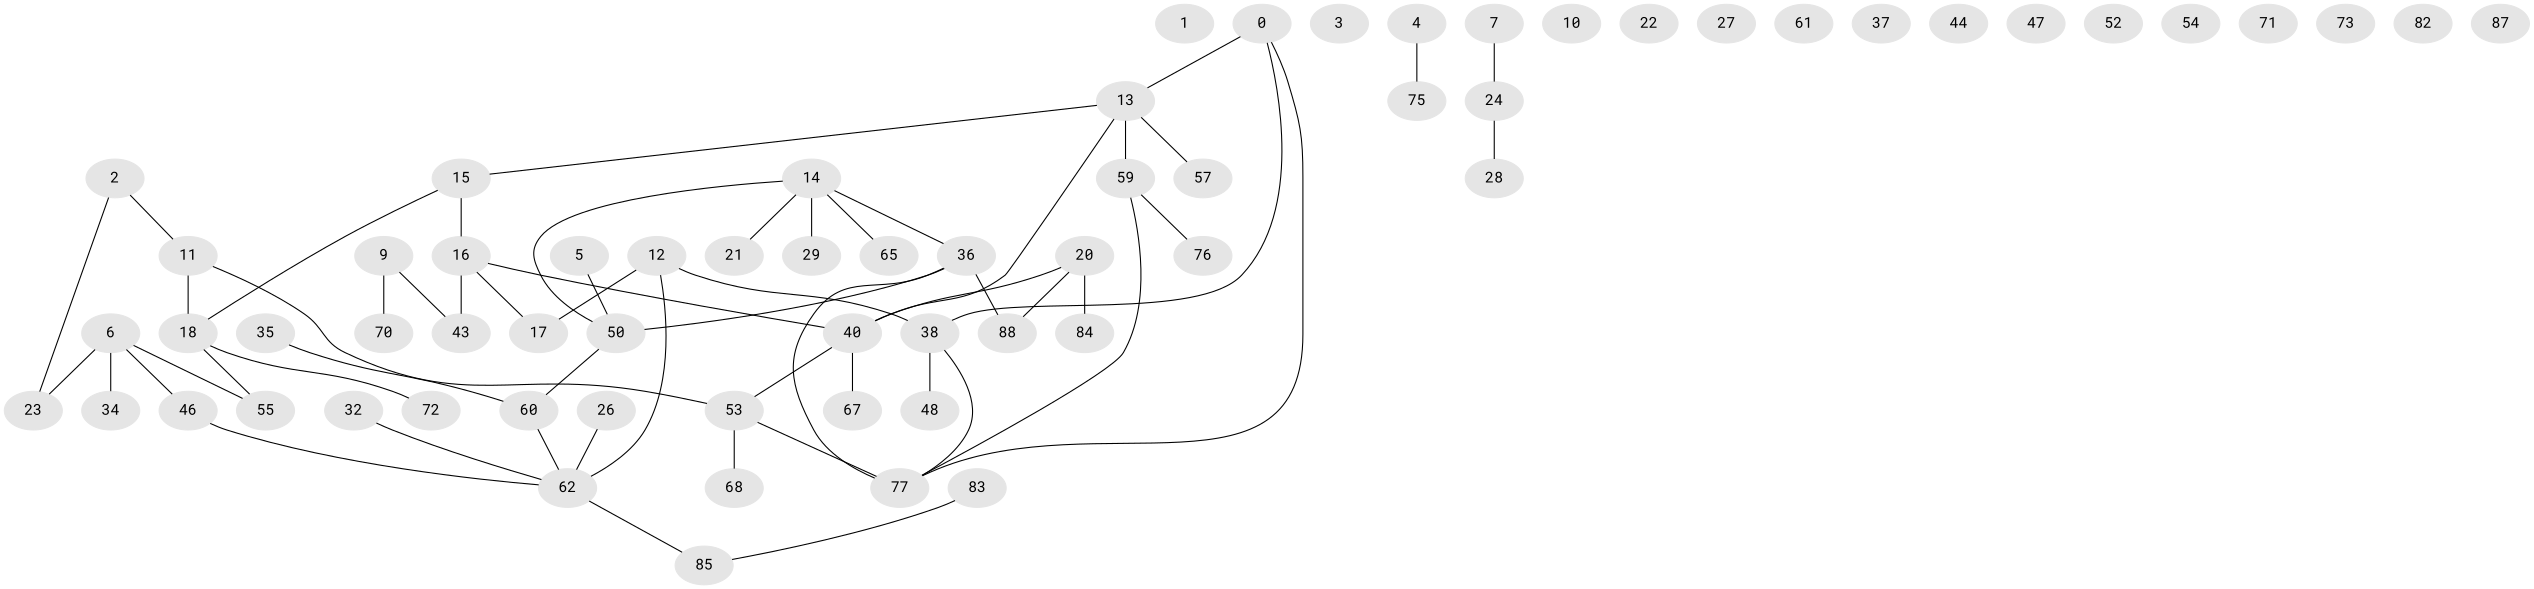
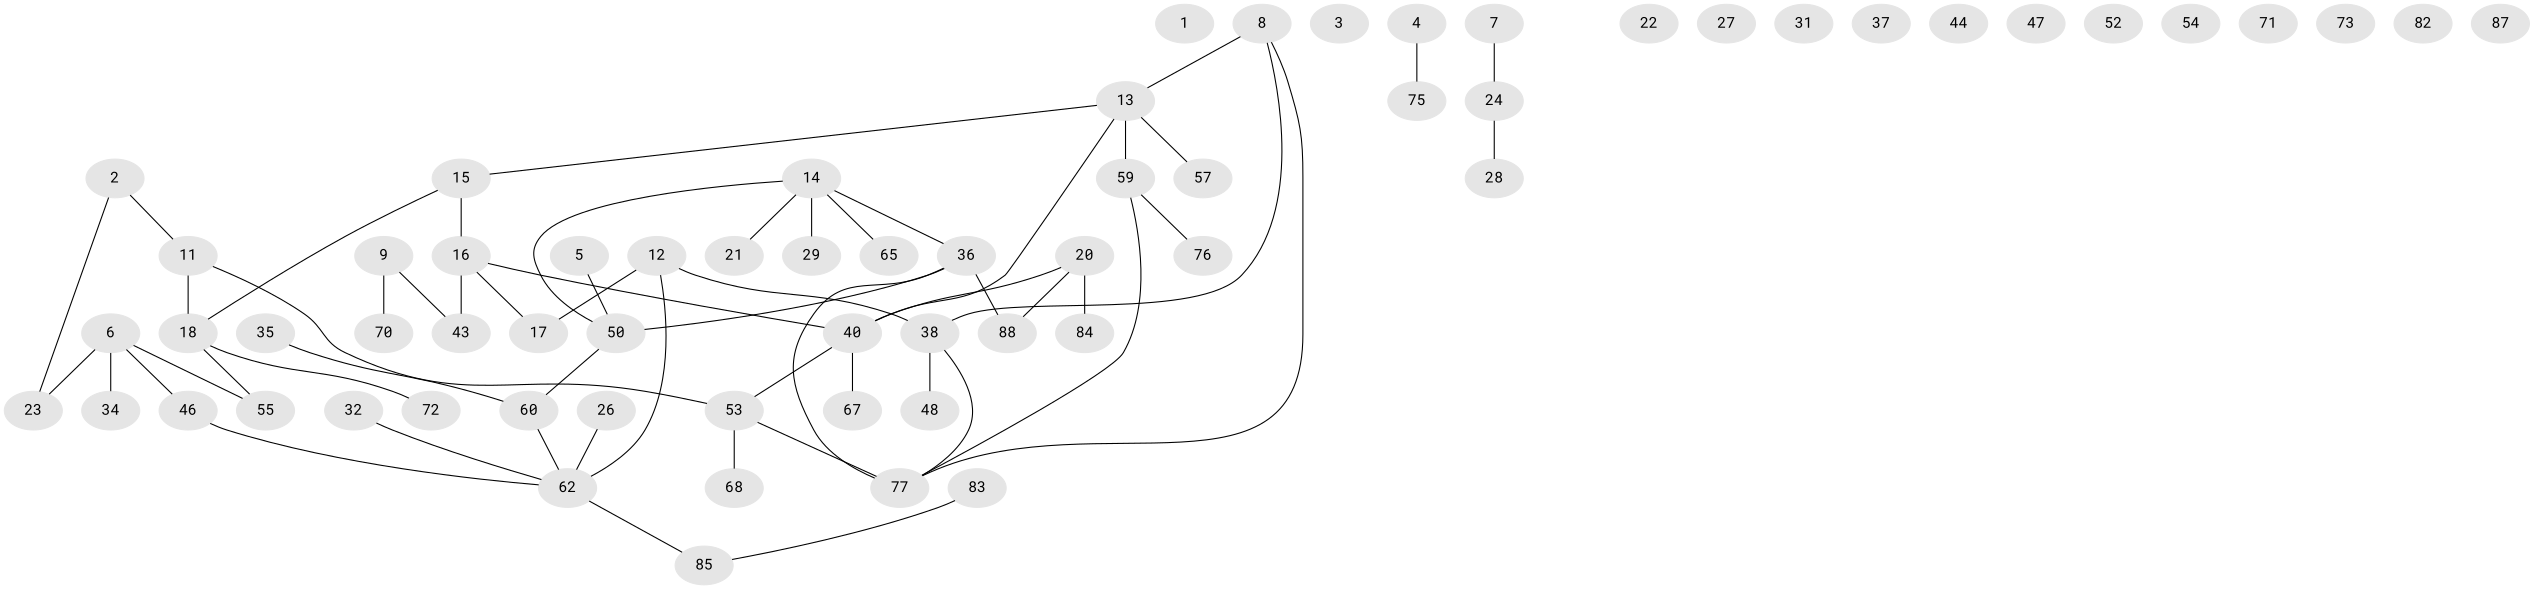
(1262, 24) -> (1262, 24)
(1572, 24) -> none
(1804, 24) -> (1804, 24)
